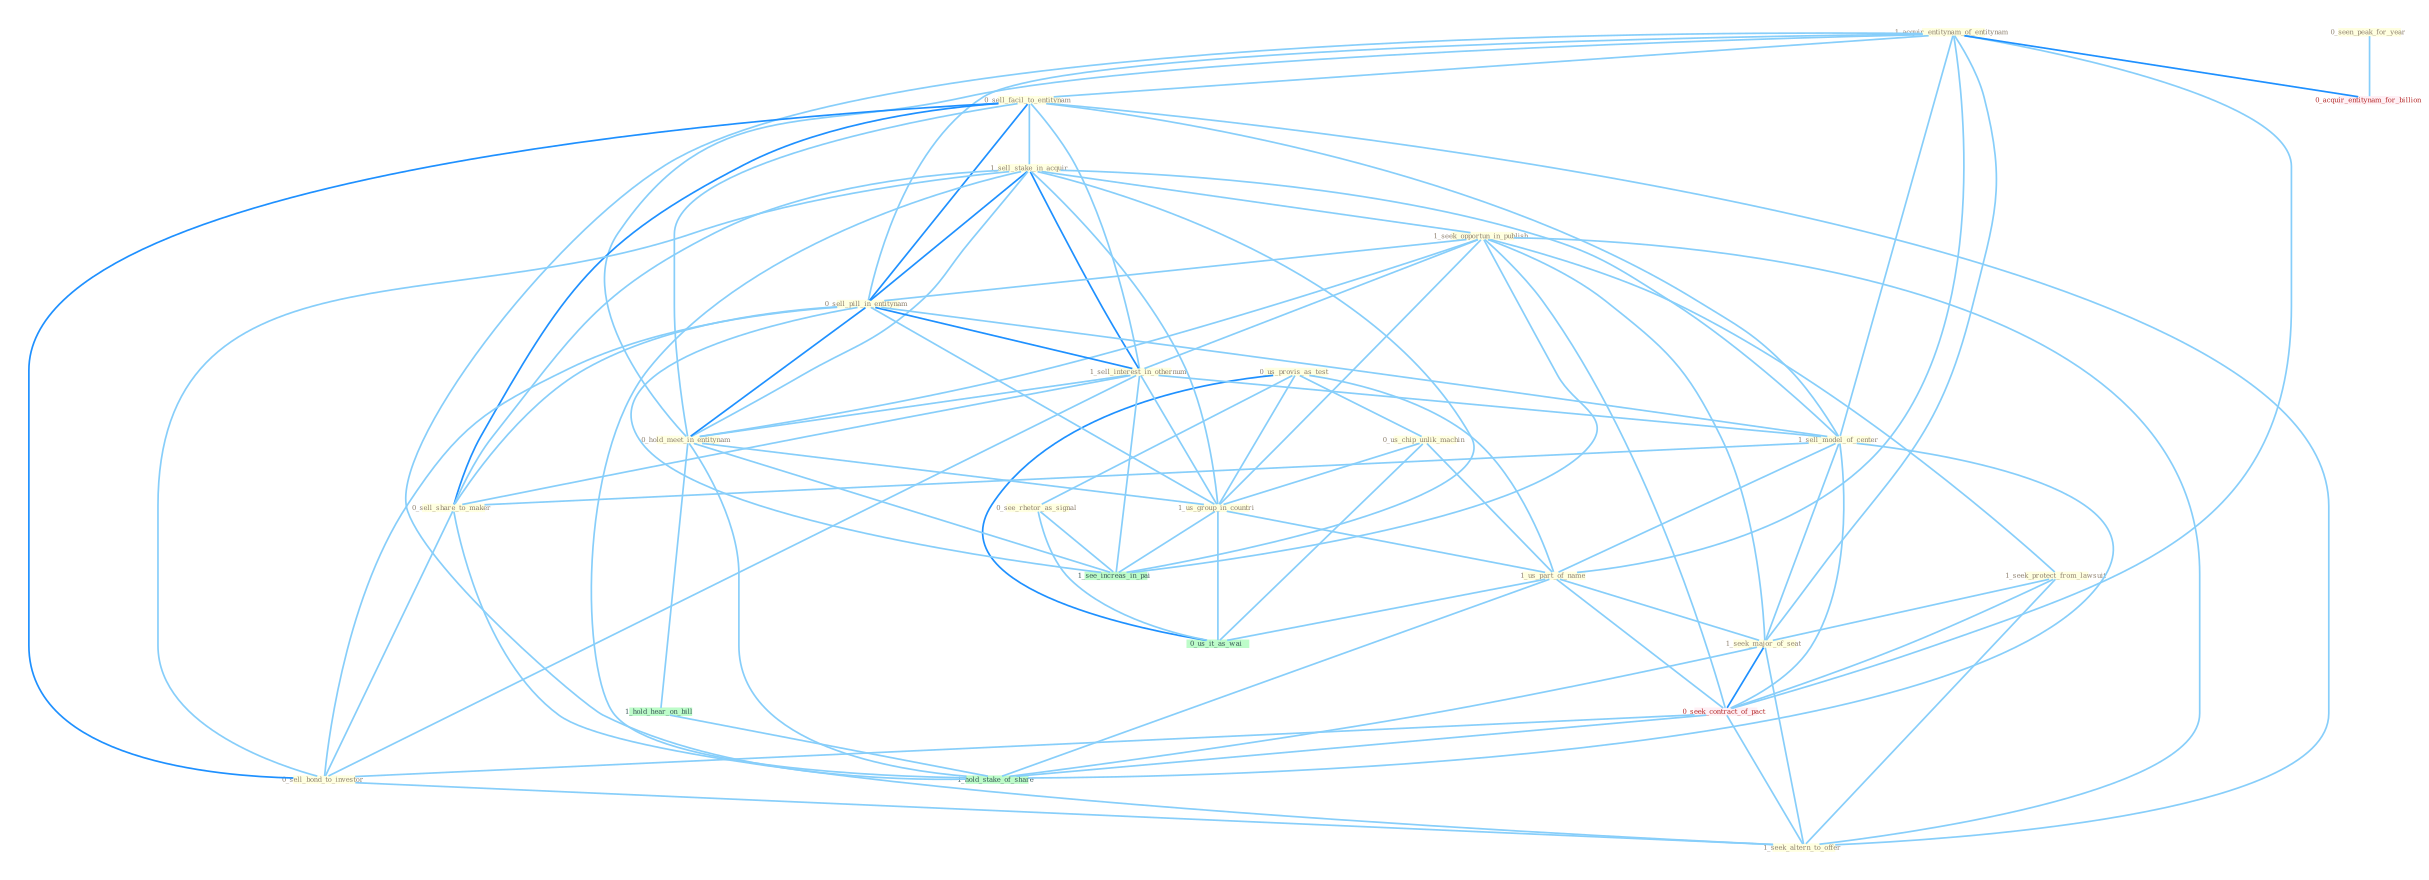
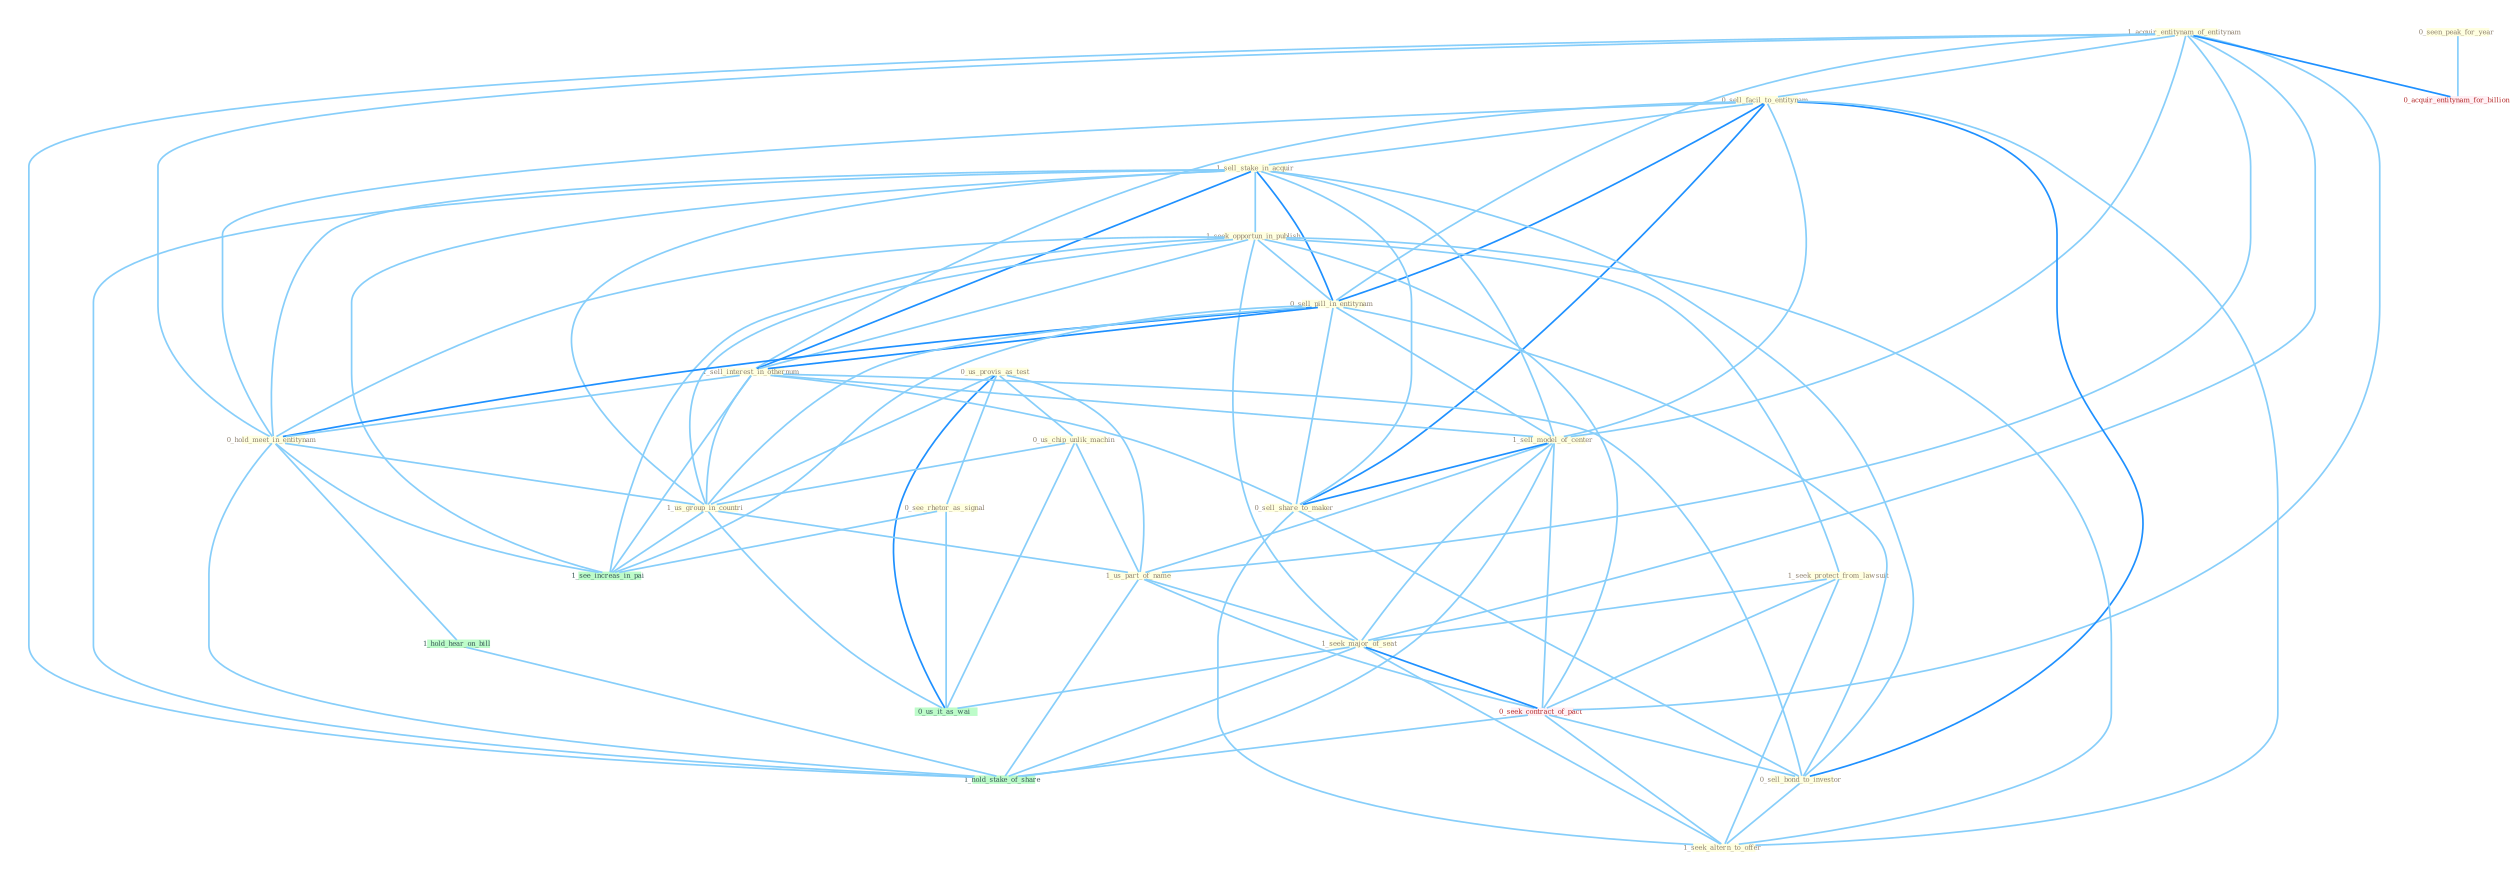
(1180, 472) -> (1419, 475)
(1386, 610) -> (1153, 678)
